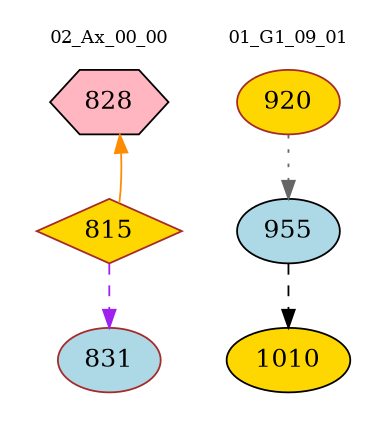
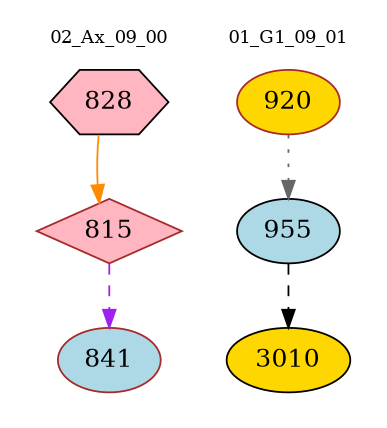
(109, 39) -> (109, 39)
(121, 178) -> (97, 160)
(109, 231) -> (109, 231)
(109, 360) -> (109, 360)
(288, 360) -> (288, 360)
